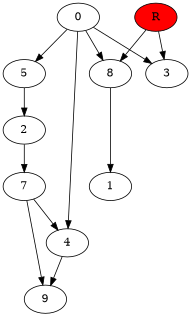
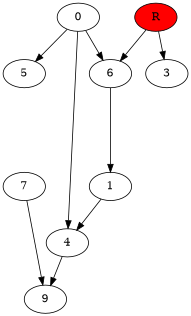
(119, 43) -> none
(110, 74) -> (110, 74)
(24, 130) -> none
(43, 212) -> (91, 212)
